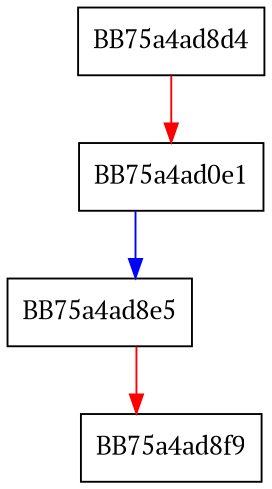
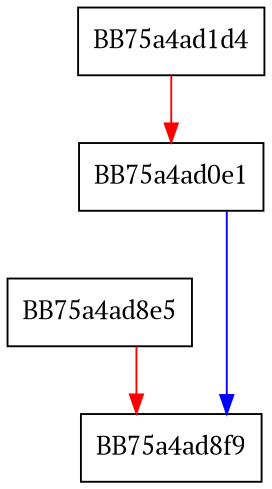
(171, 41) -> (171, 41)
(136, 235) -> (227, 303)
